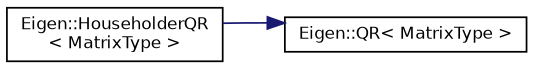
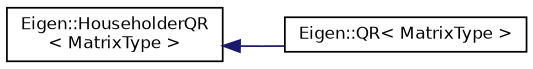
(245, 23) -> (263, 46)
